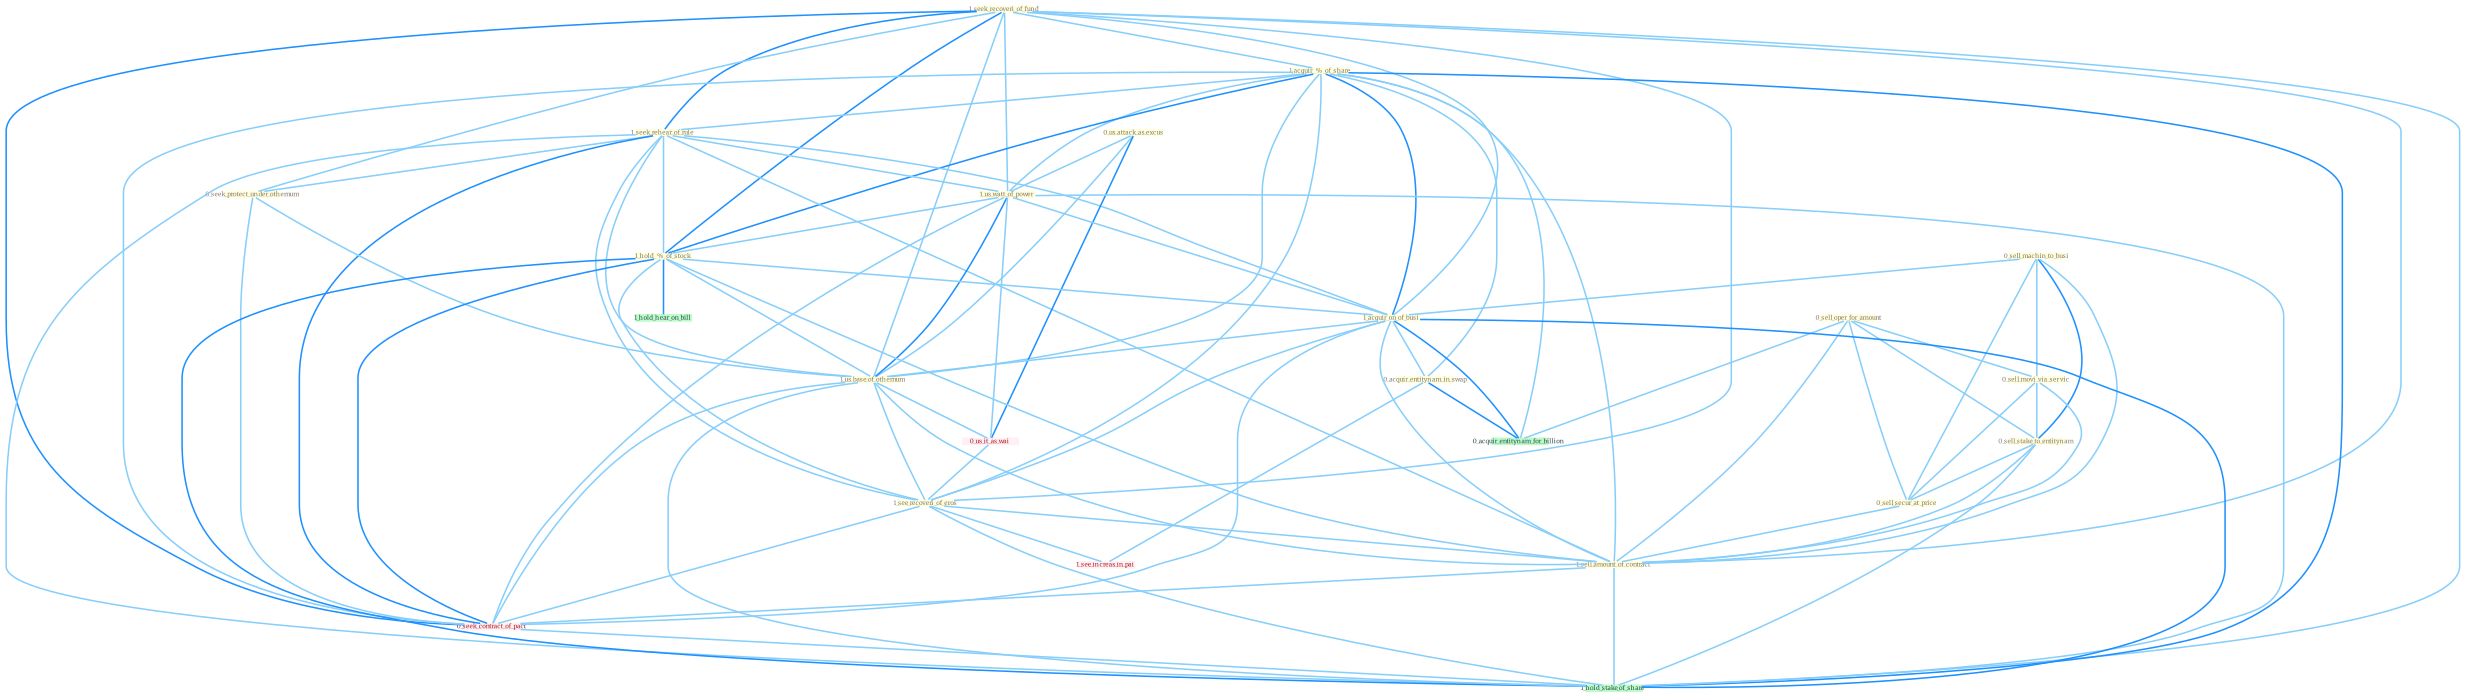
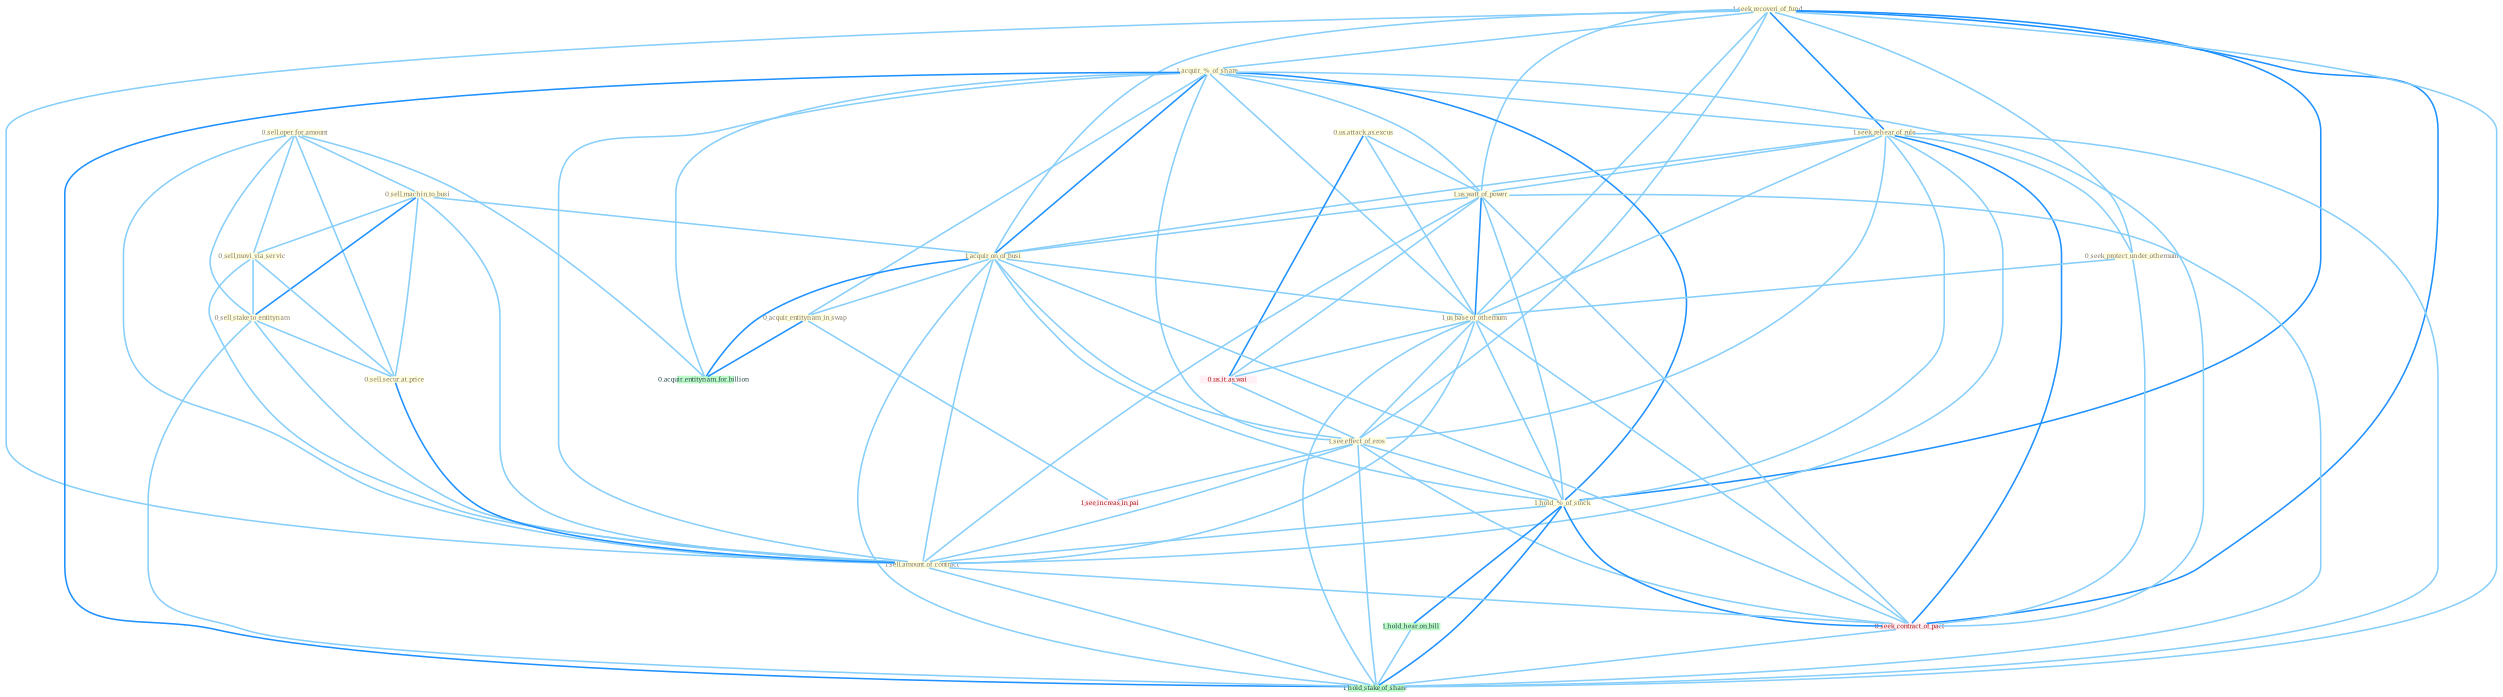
none -> (357, 164)
none -> (1192, 366)
(2185, 422) -> (941, 606)
(926, 503) -> (1358, 441)
(1761, 534) -> (609, 541)
none -> (1394, 657)
